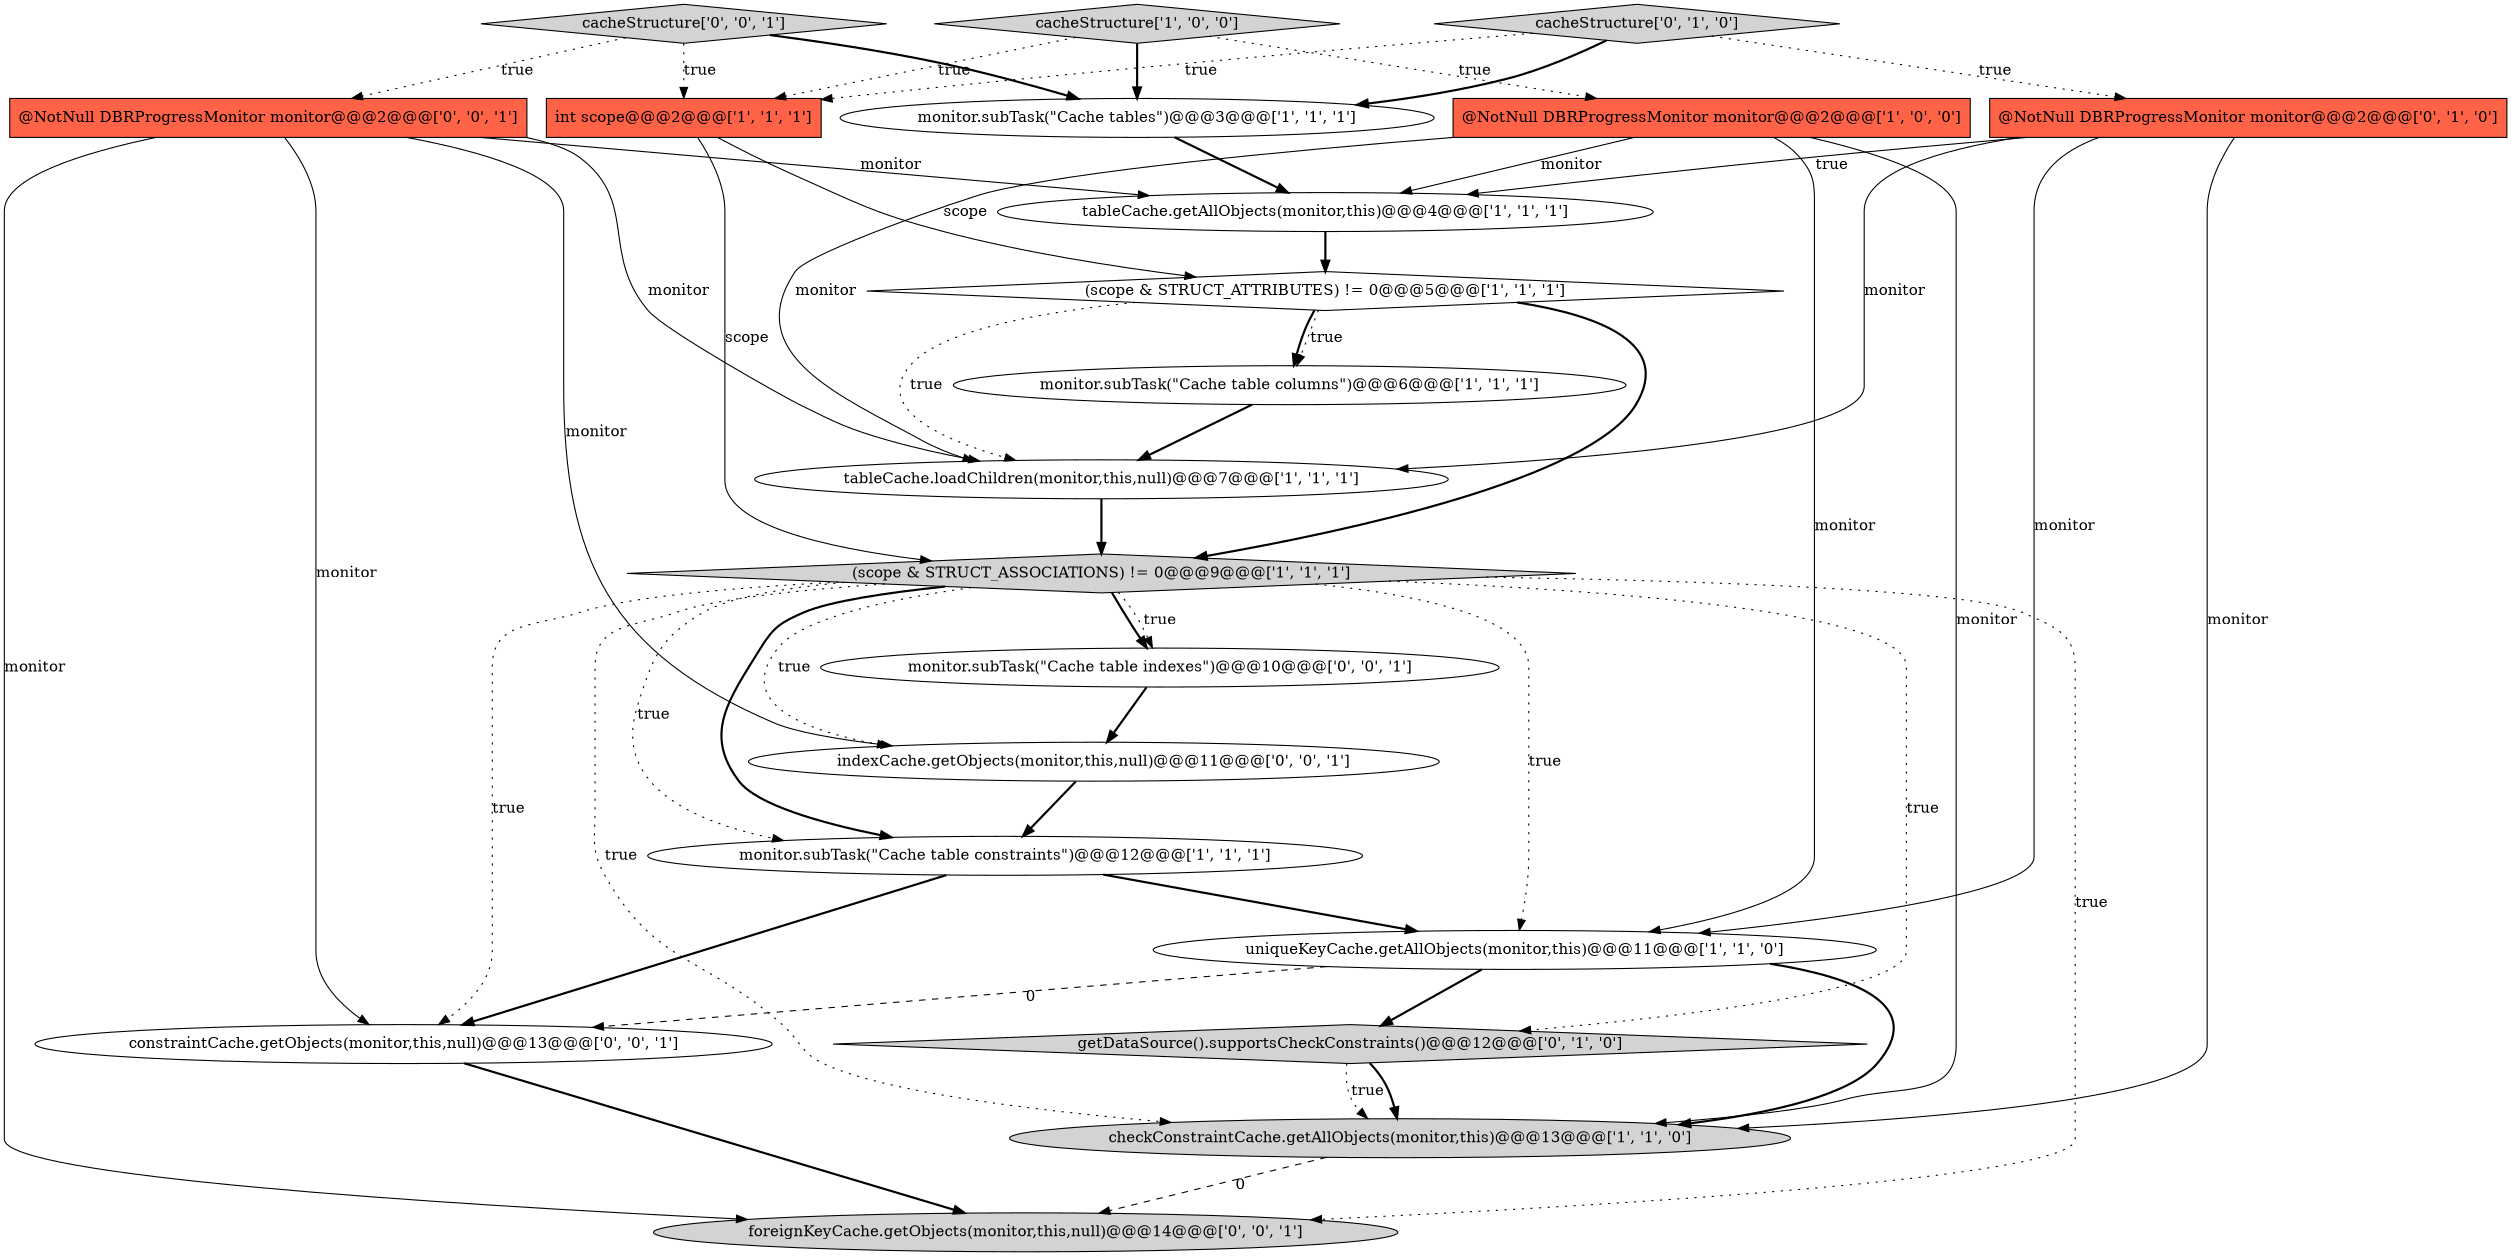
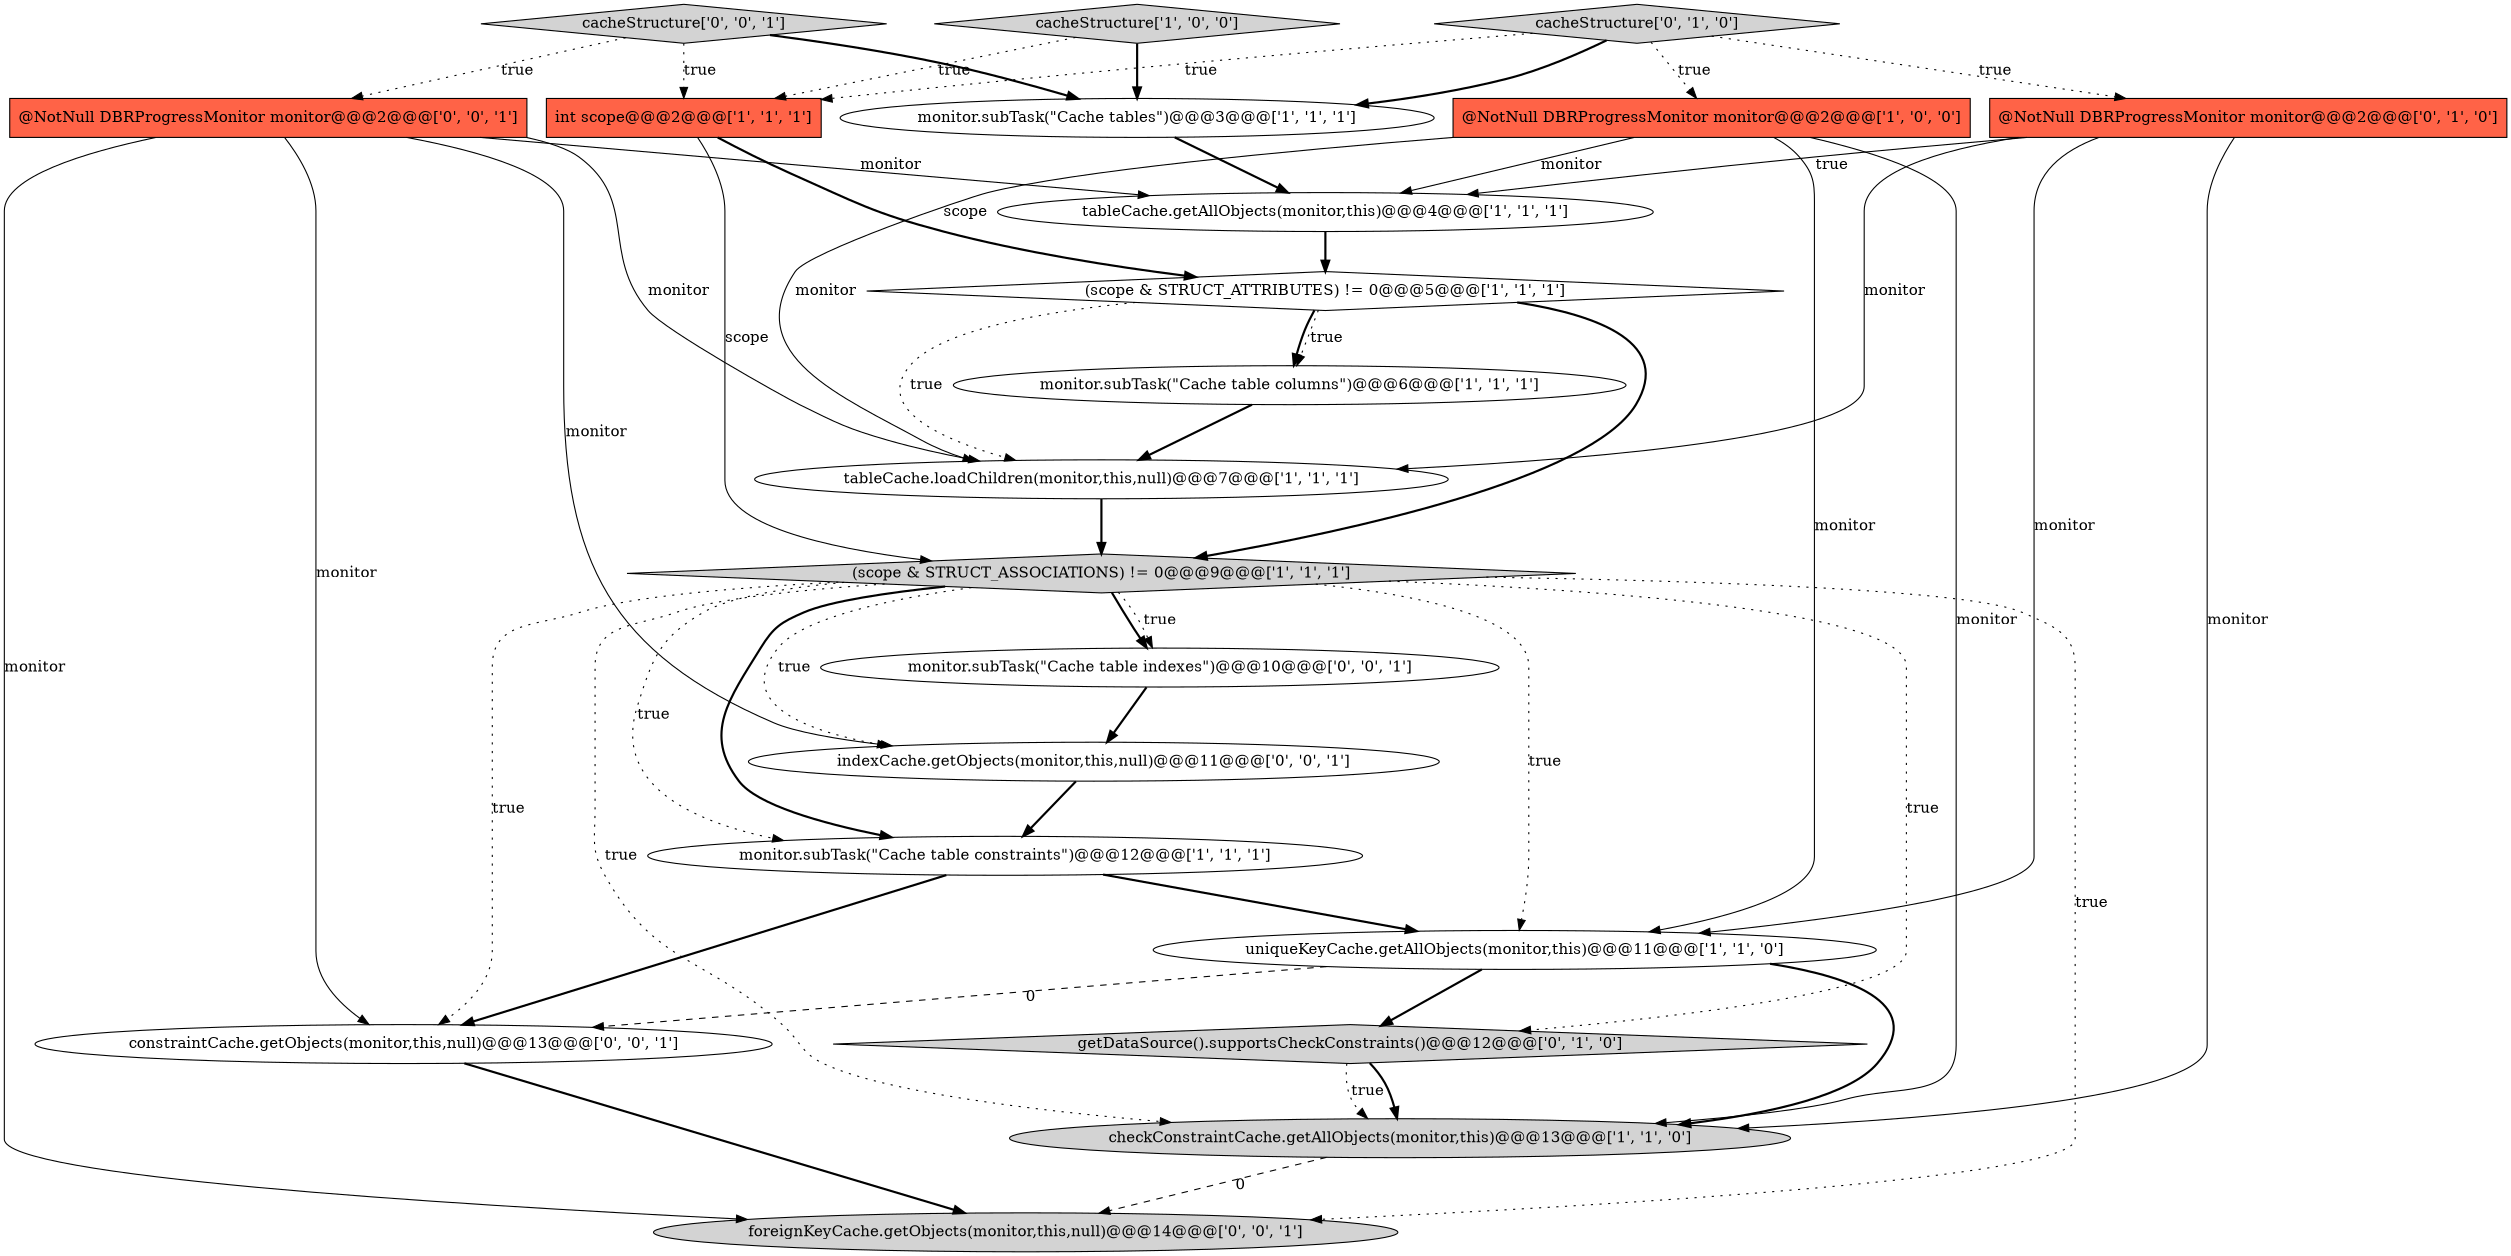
(1397, 67) -> (1670, 66)
(944, 232) -> (944, 232)
